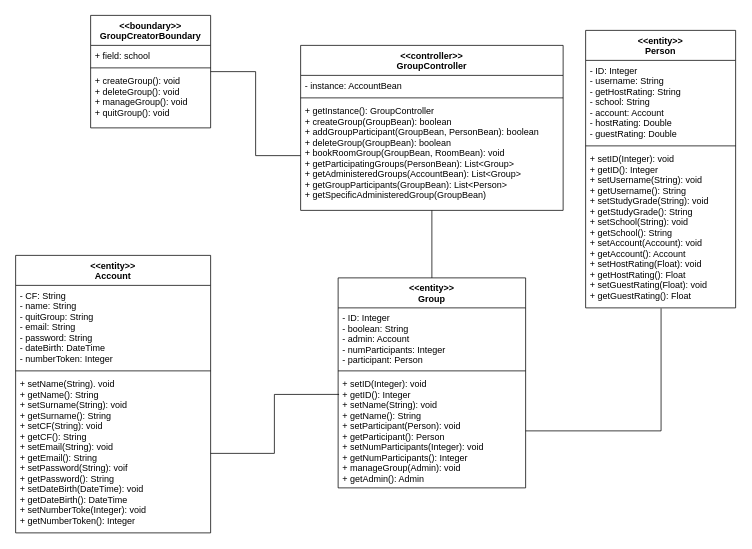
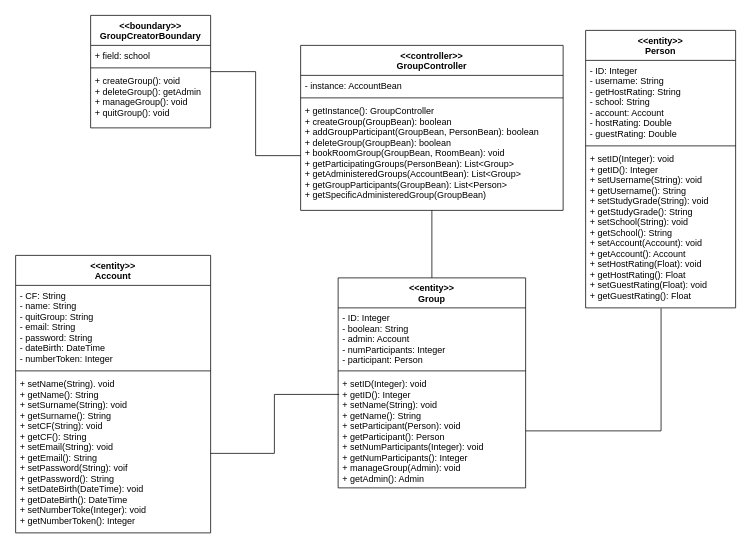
(143, 81) -> (143, 81)
